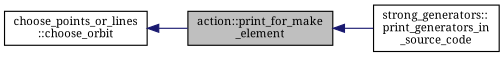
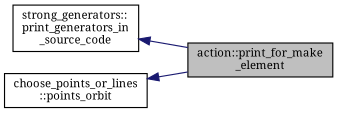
(76, 28) -> (76, 91)
(359, 28) -> (169, 44)
